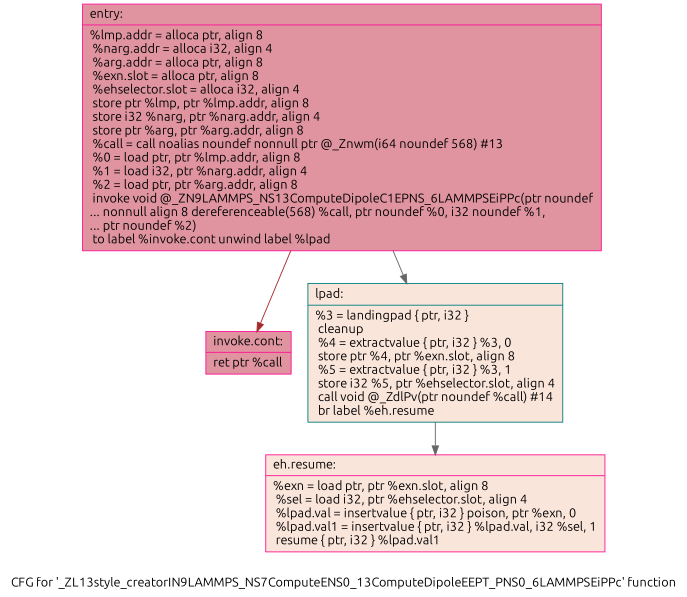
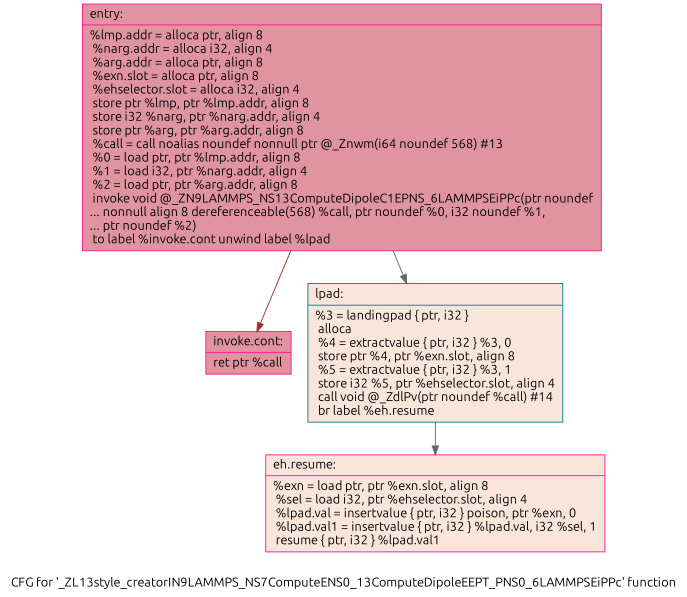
(340, 329) -> (334, 329)
